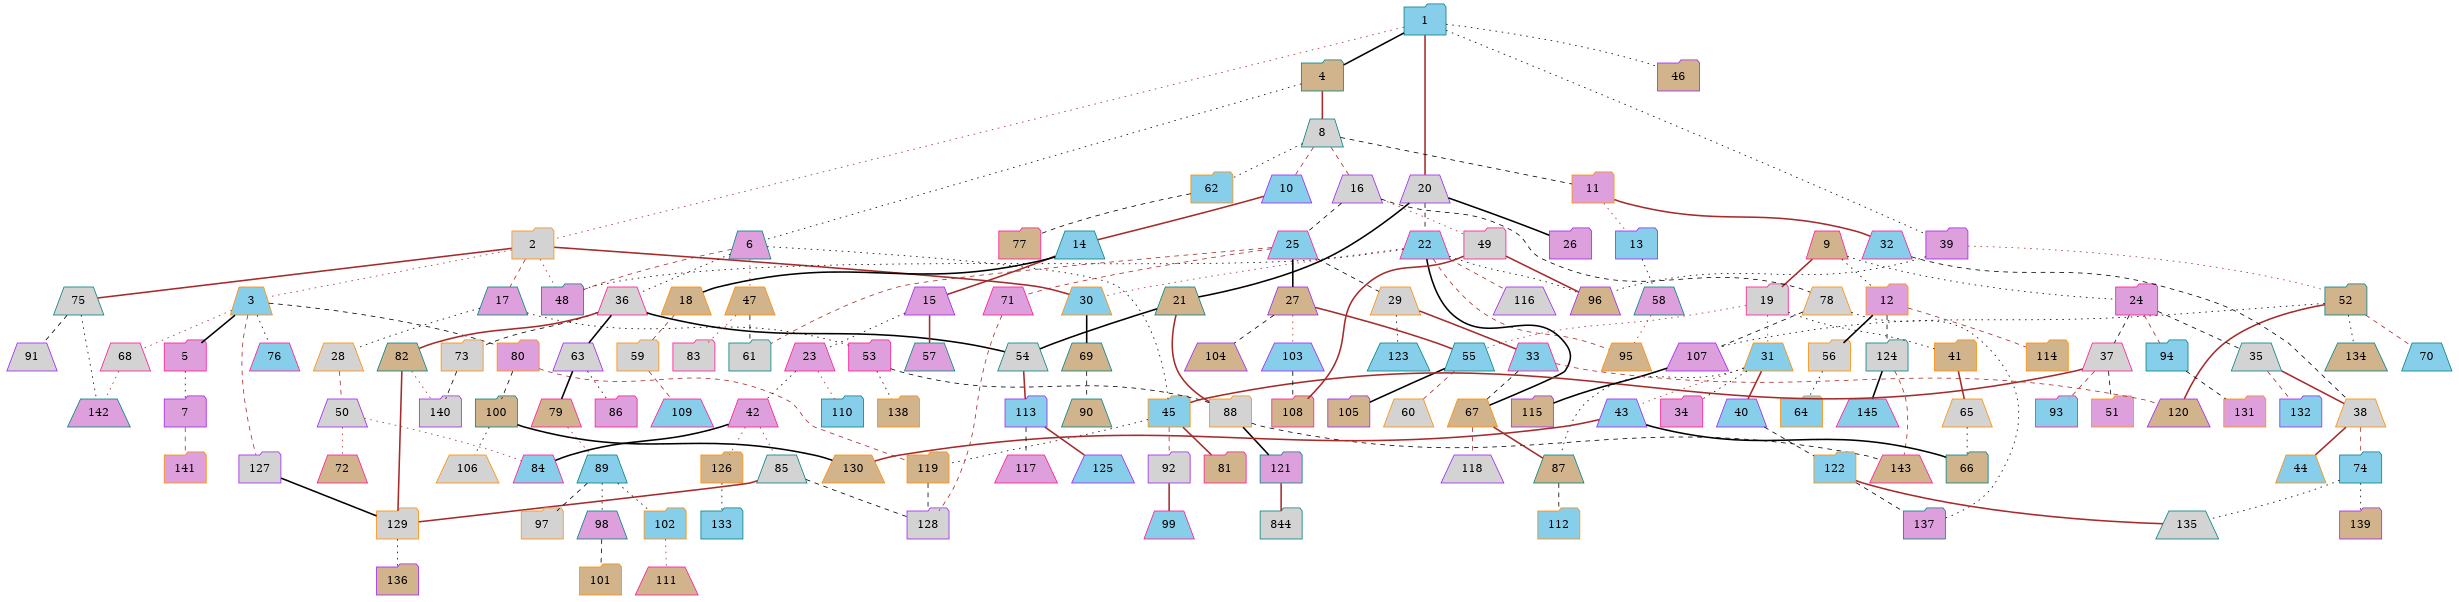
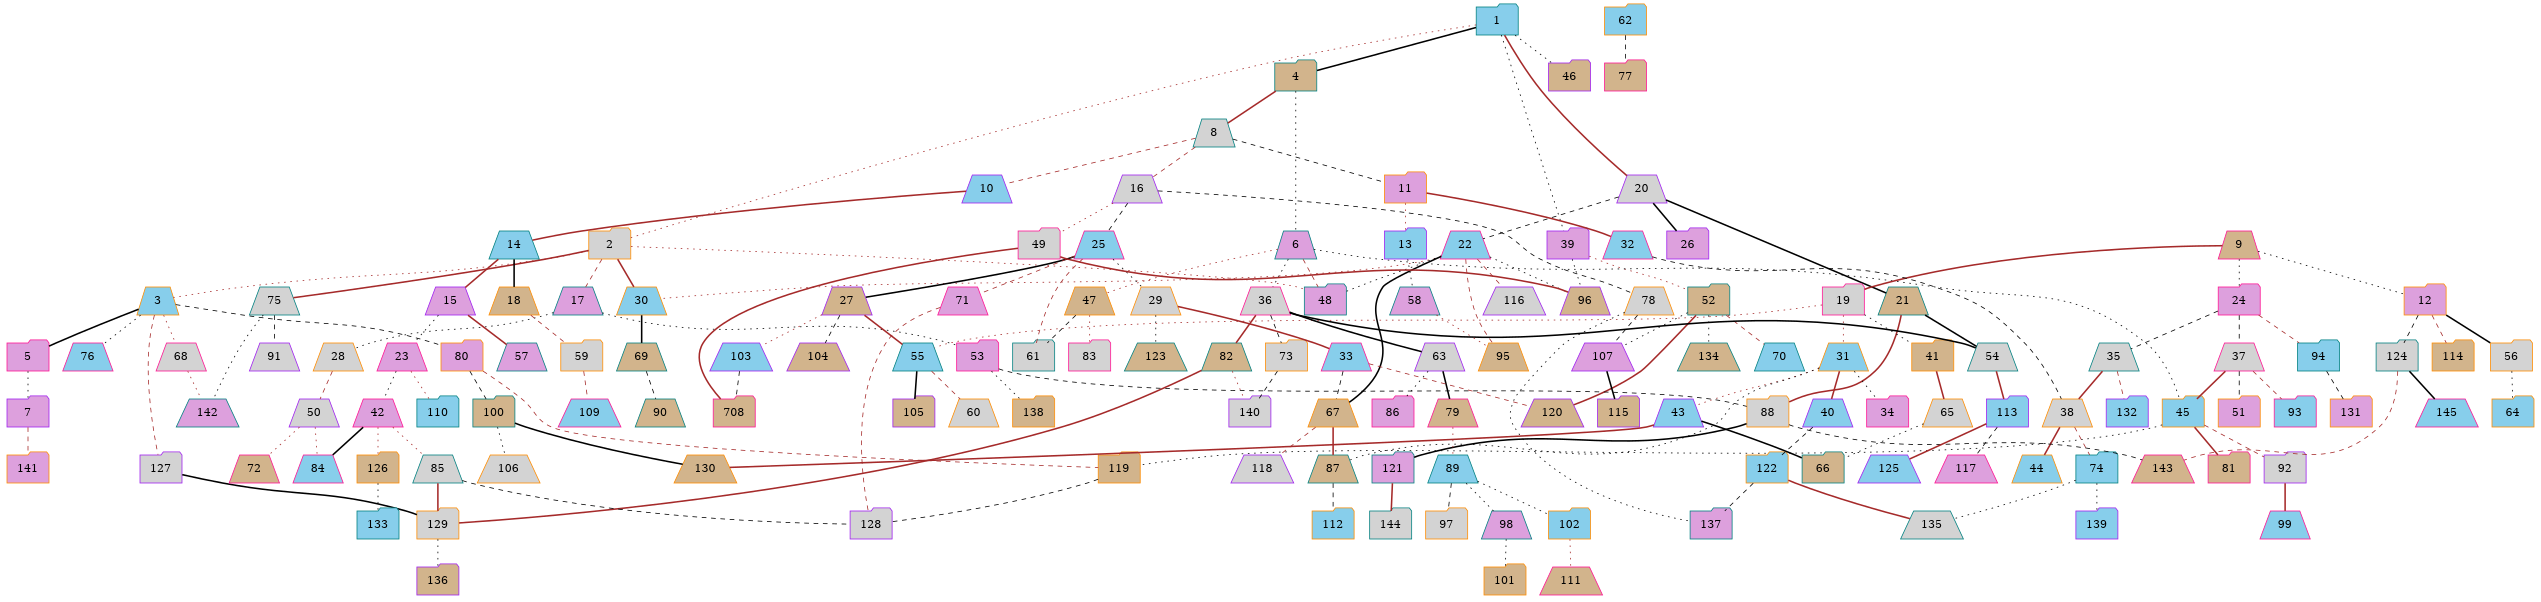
(1268, 161) -> none
(1348, 275) -> (1127, 273)
(1399, 357) -> (1156, 357)
(1293, 413) -> (734, 413)
(1281, 525) -> (1391, 525)
(2361, 525) -> (2097, 525)
(601, 553) -> (1506, 553)
